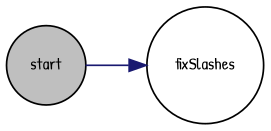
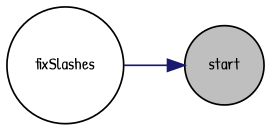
(107, 65) -> (146, 65)
